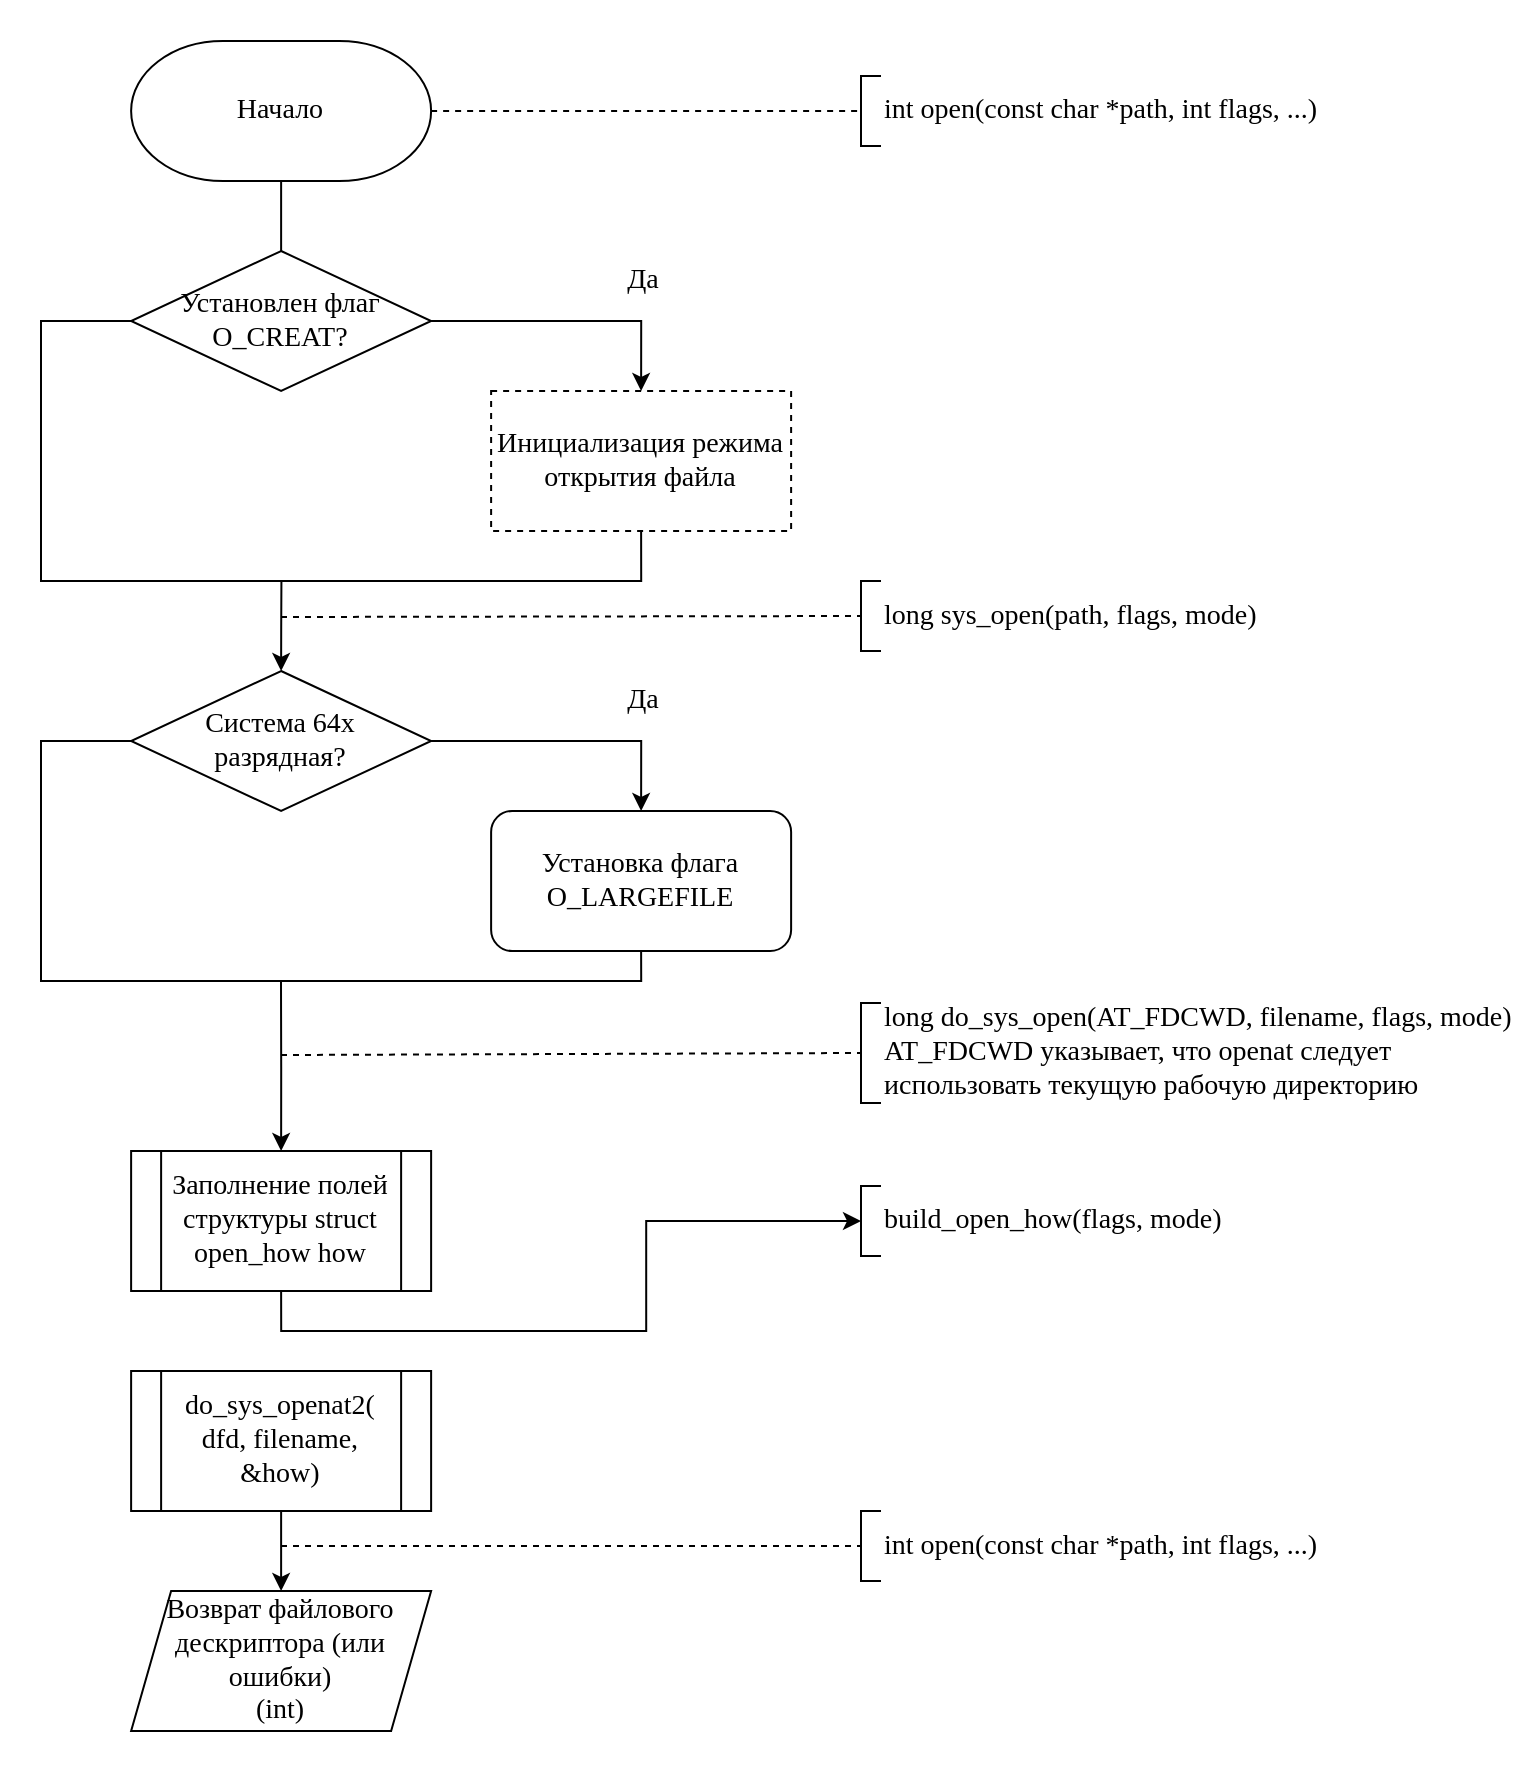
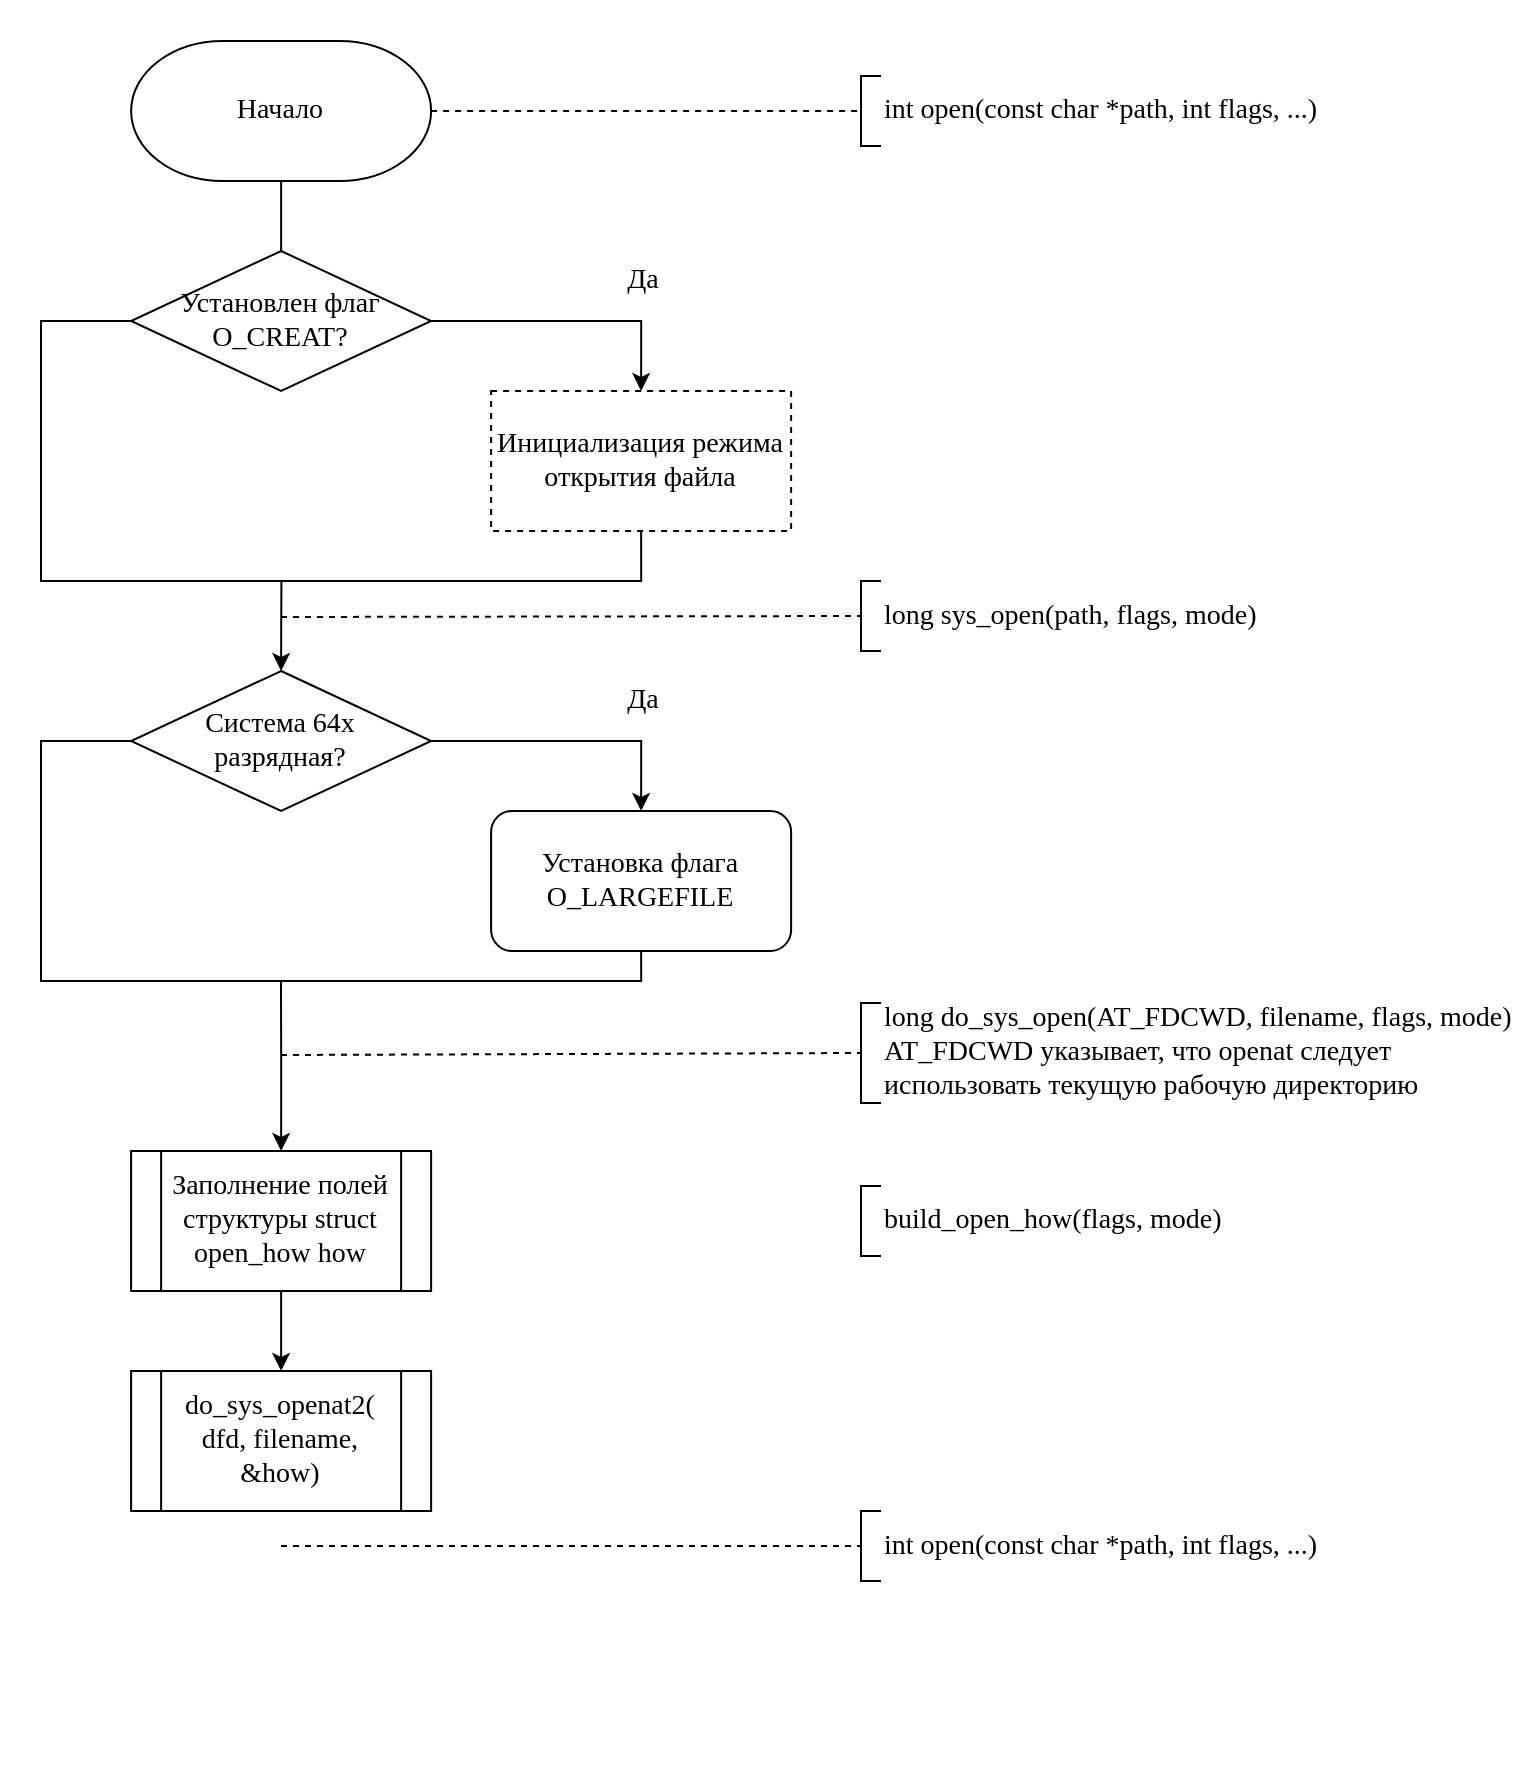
(618, 1331) -> (281, 1343)
(281, 1543) -> none
(281, 1661) -> none
